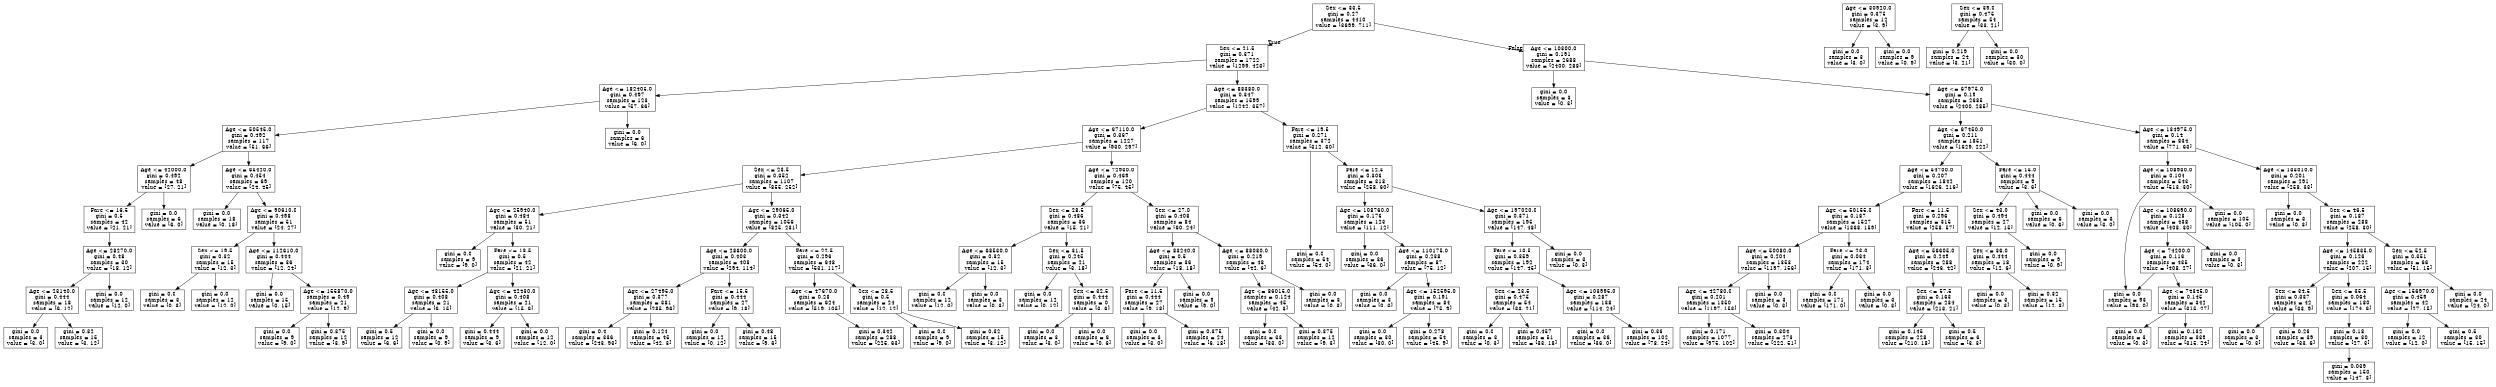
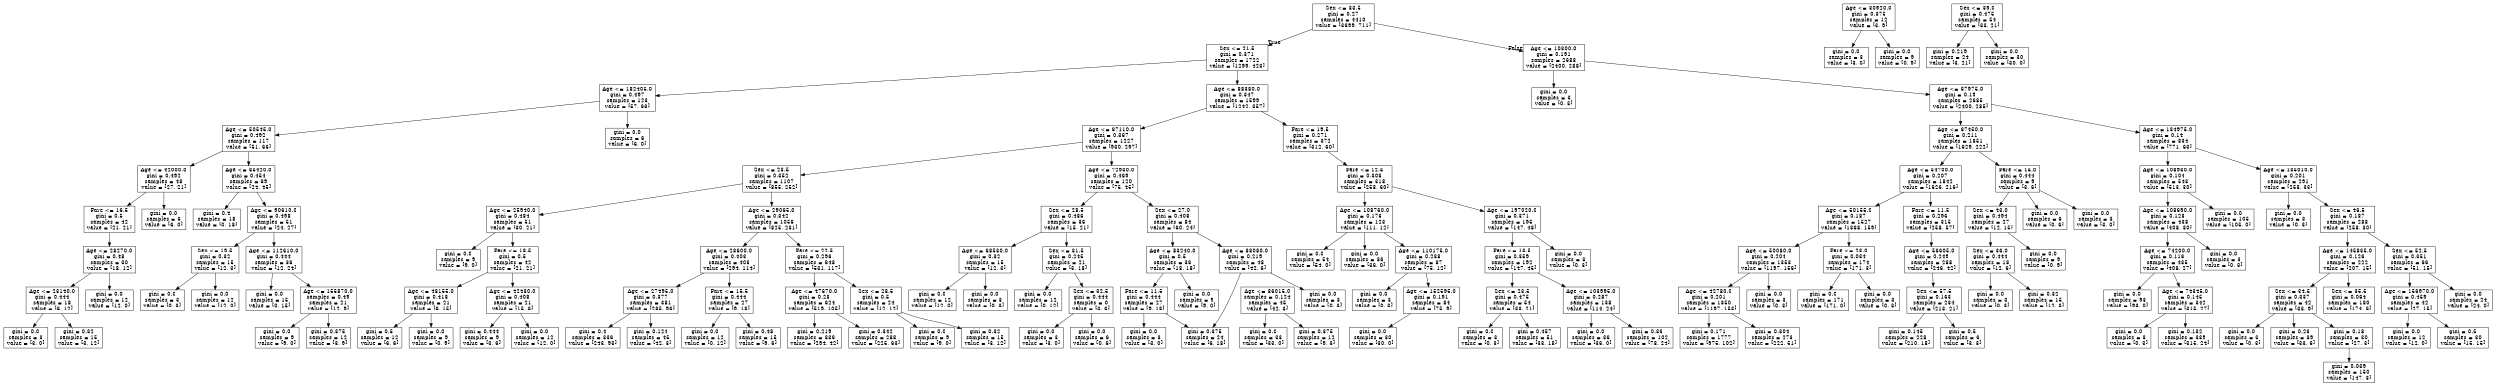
(1310, 199) -> (1337, 240)
(217, 219) -> (217, 219)
(2127, 236) -> (2168, 197)
(1256, 278) -> (1229, 299)
(431, 300) -> (431, 300)
(2349, 318) -> (2321, 319)
none -> (815, 338)
(1427, 338) -> none
(1709, 338) -> (1709, 338)
